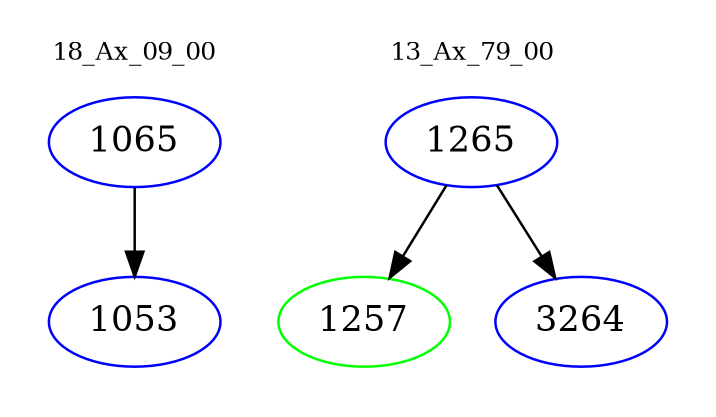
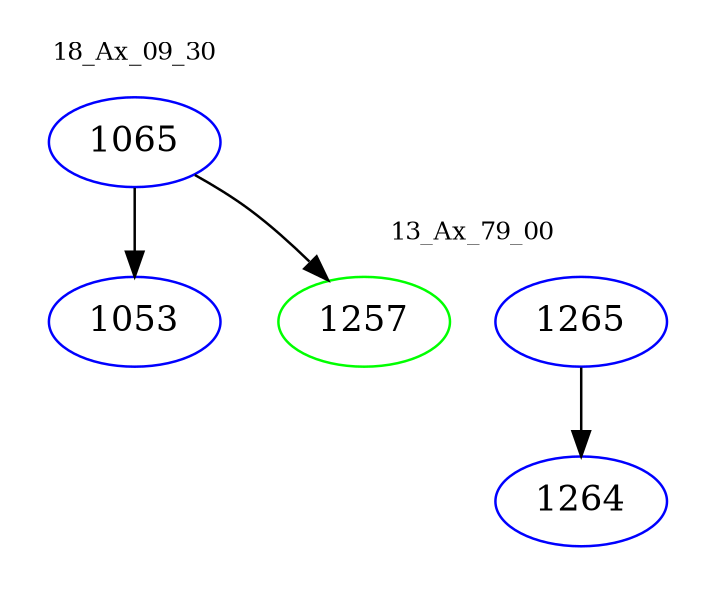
(135, 54) -> (135, 54)
(425, 221) -> (275, 230)
(581, 322) -> (581, 501)
